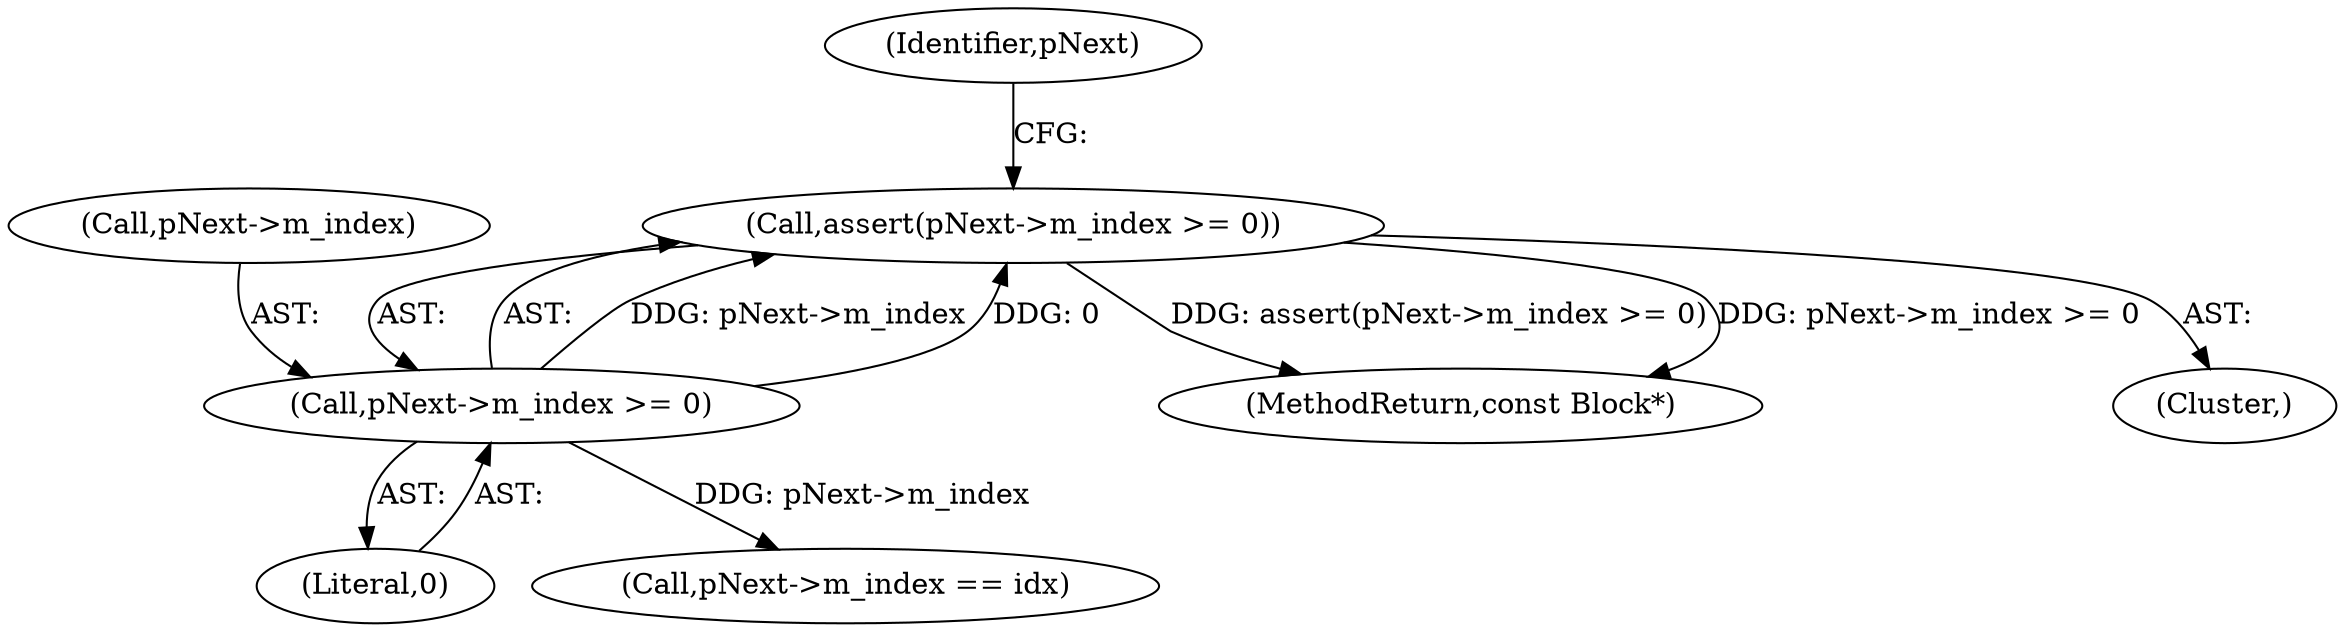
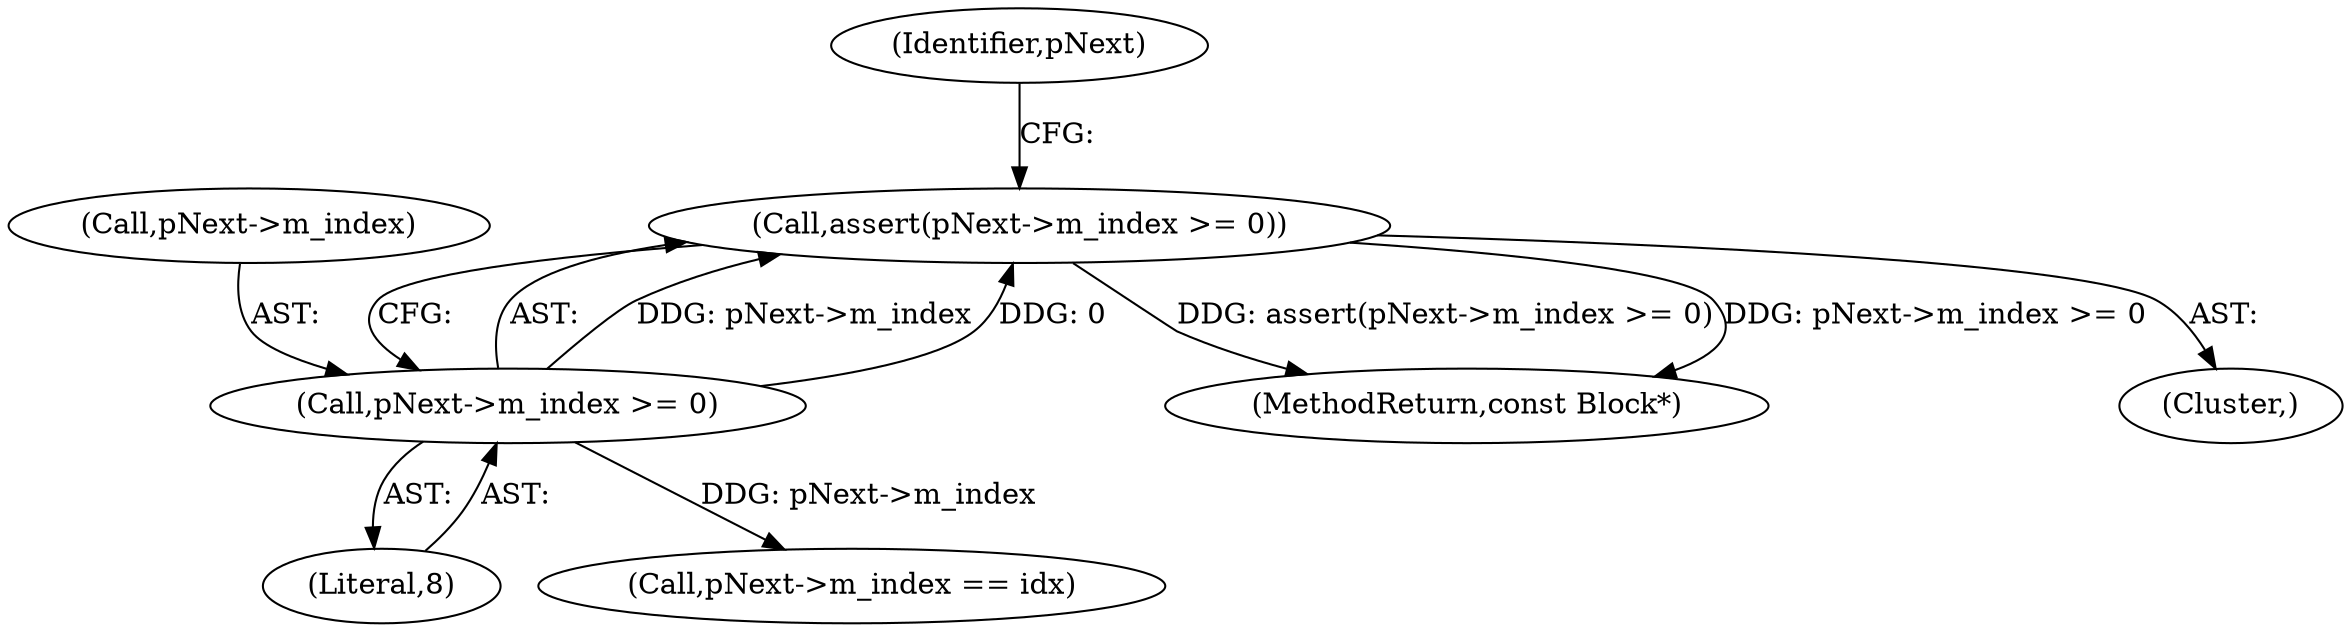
(417, 316) -> (420, 316)
(376, 586) -> (382, 586)
